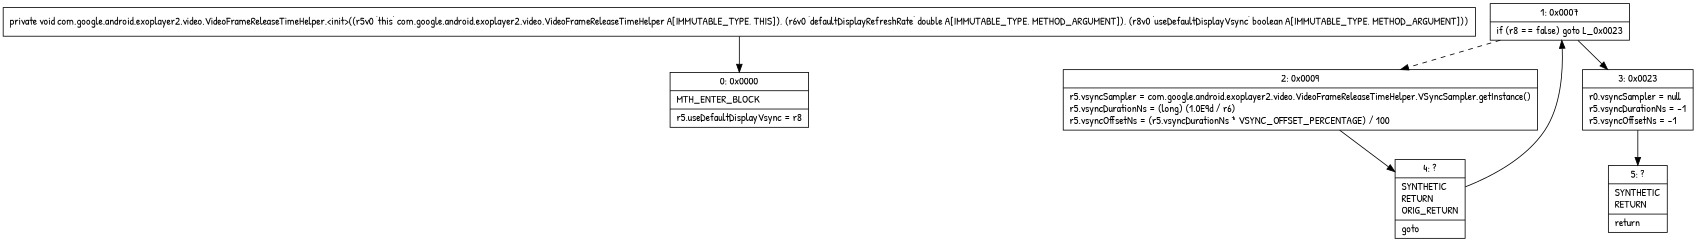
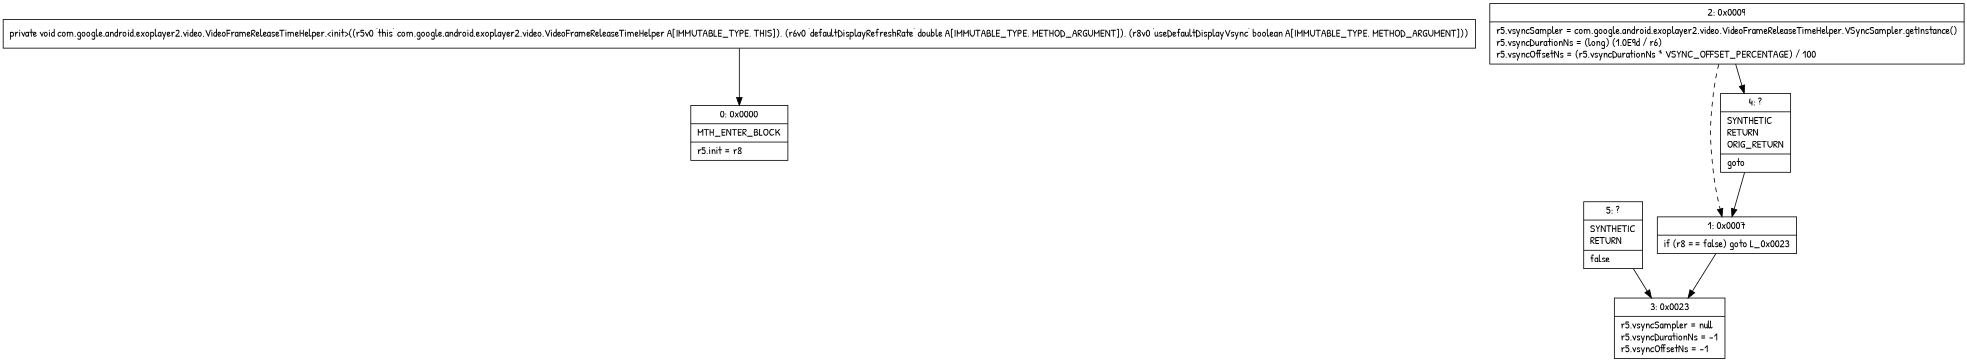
(1454, 54) -> (1711, 137)
(1635, 97) -> (1667, 325)
(739, 118) -> (720, 151)
(1638, 144) -> (1640, 280)
(1627, 223) -> (1600, 259)
